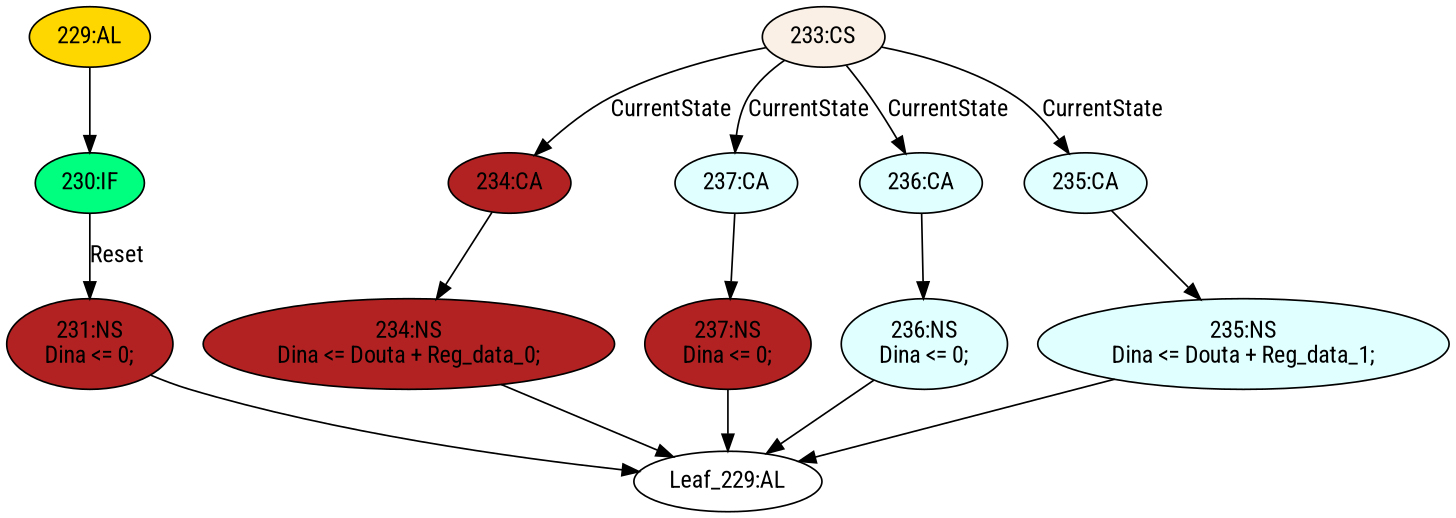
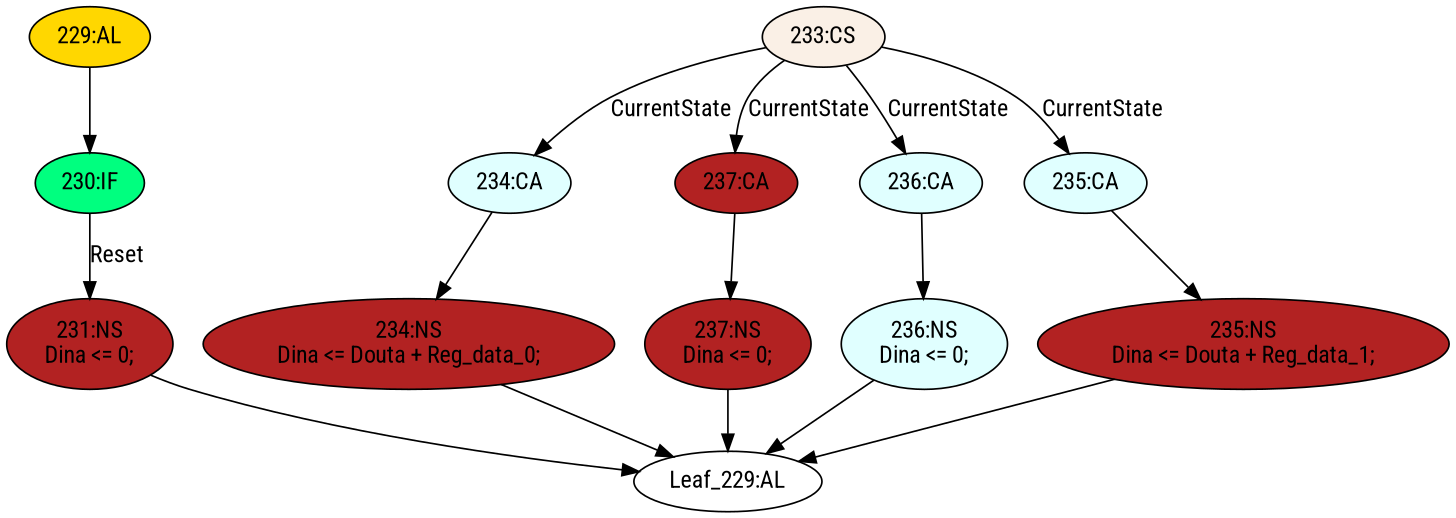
(510, 183) -> (510, 183)
(736, 183) -> (736, 183)
(1243, 344) -> (1243, 344)
